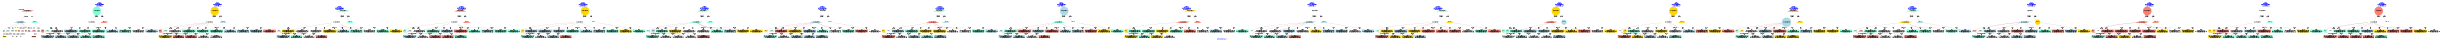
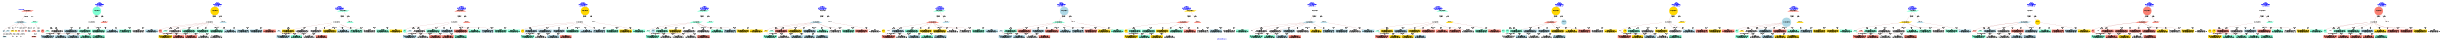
(13, 31) -> (13, 31)
(5, 37) -> (5, 37)
